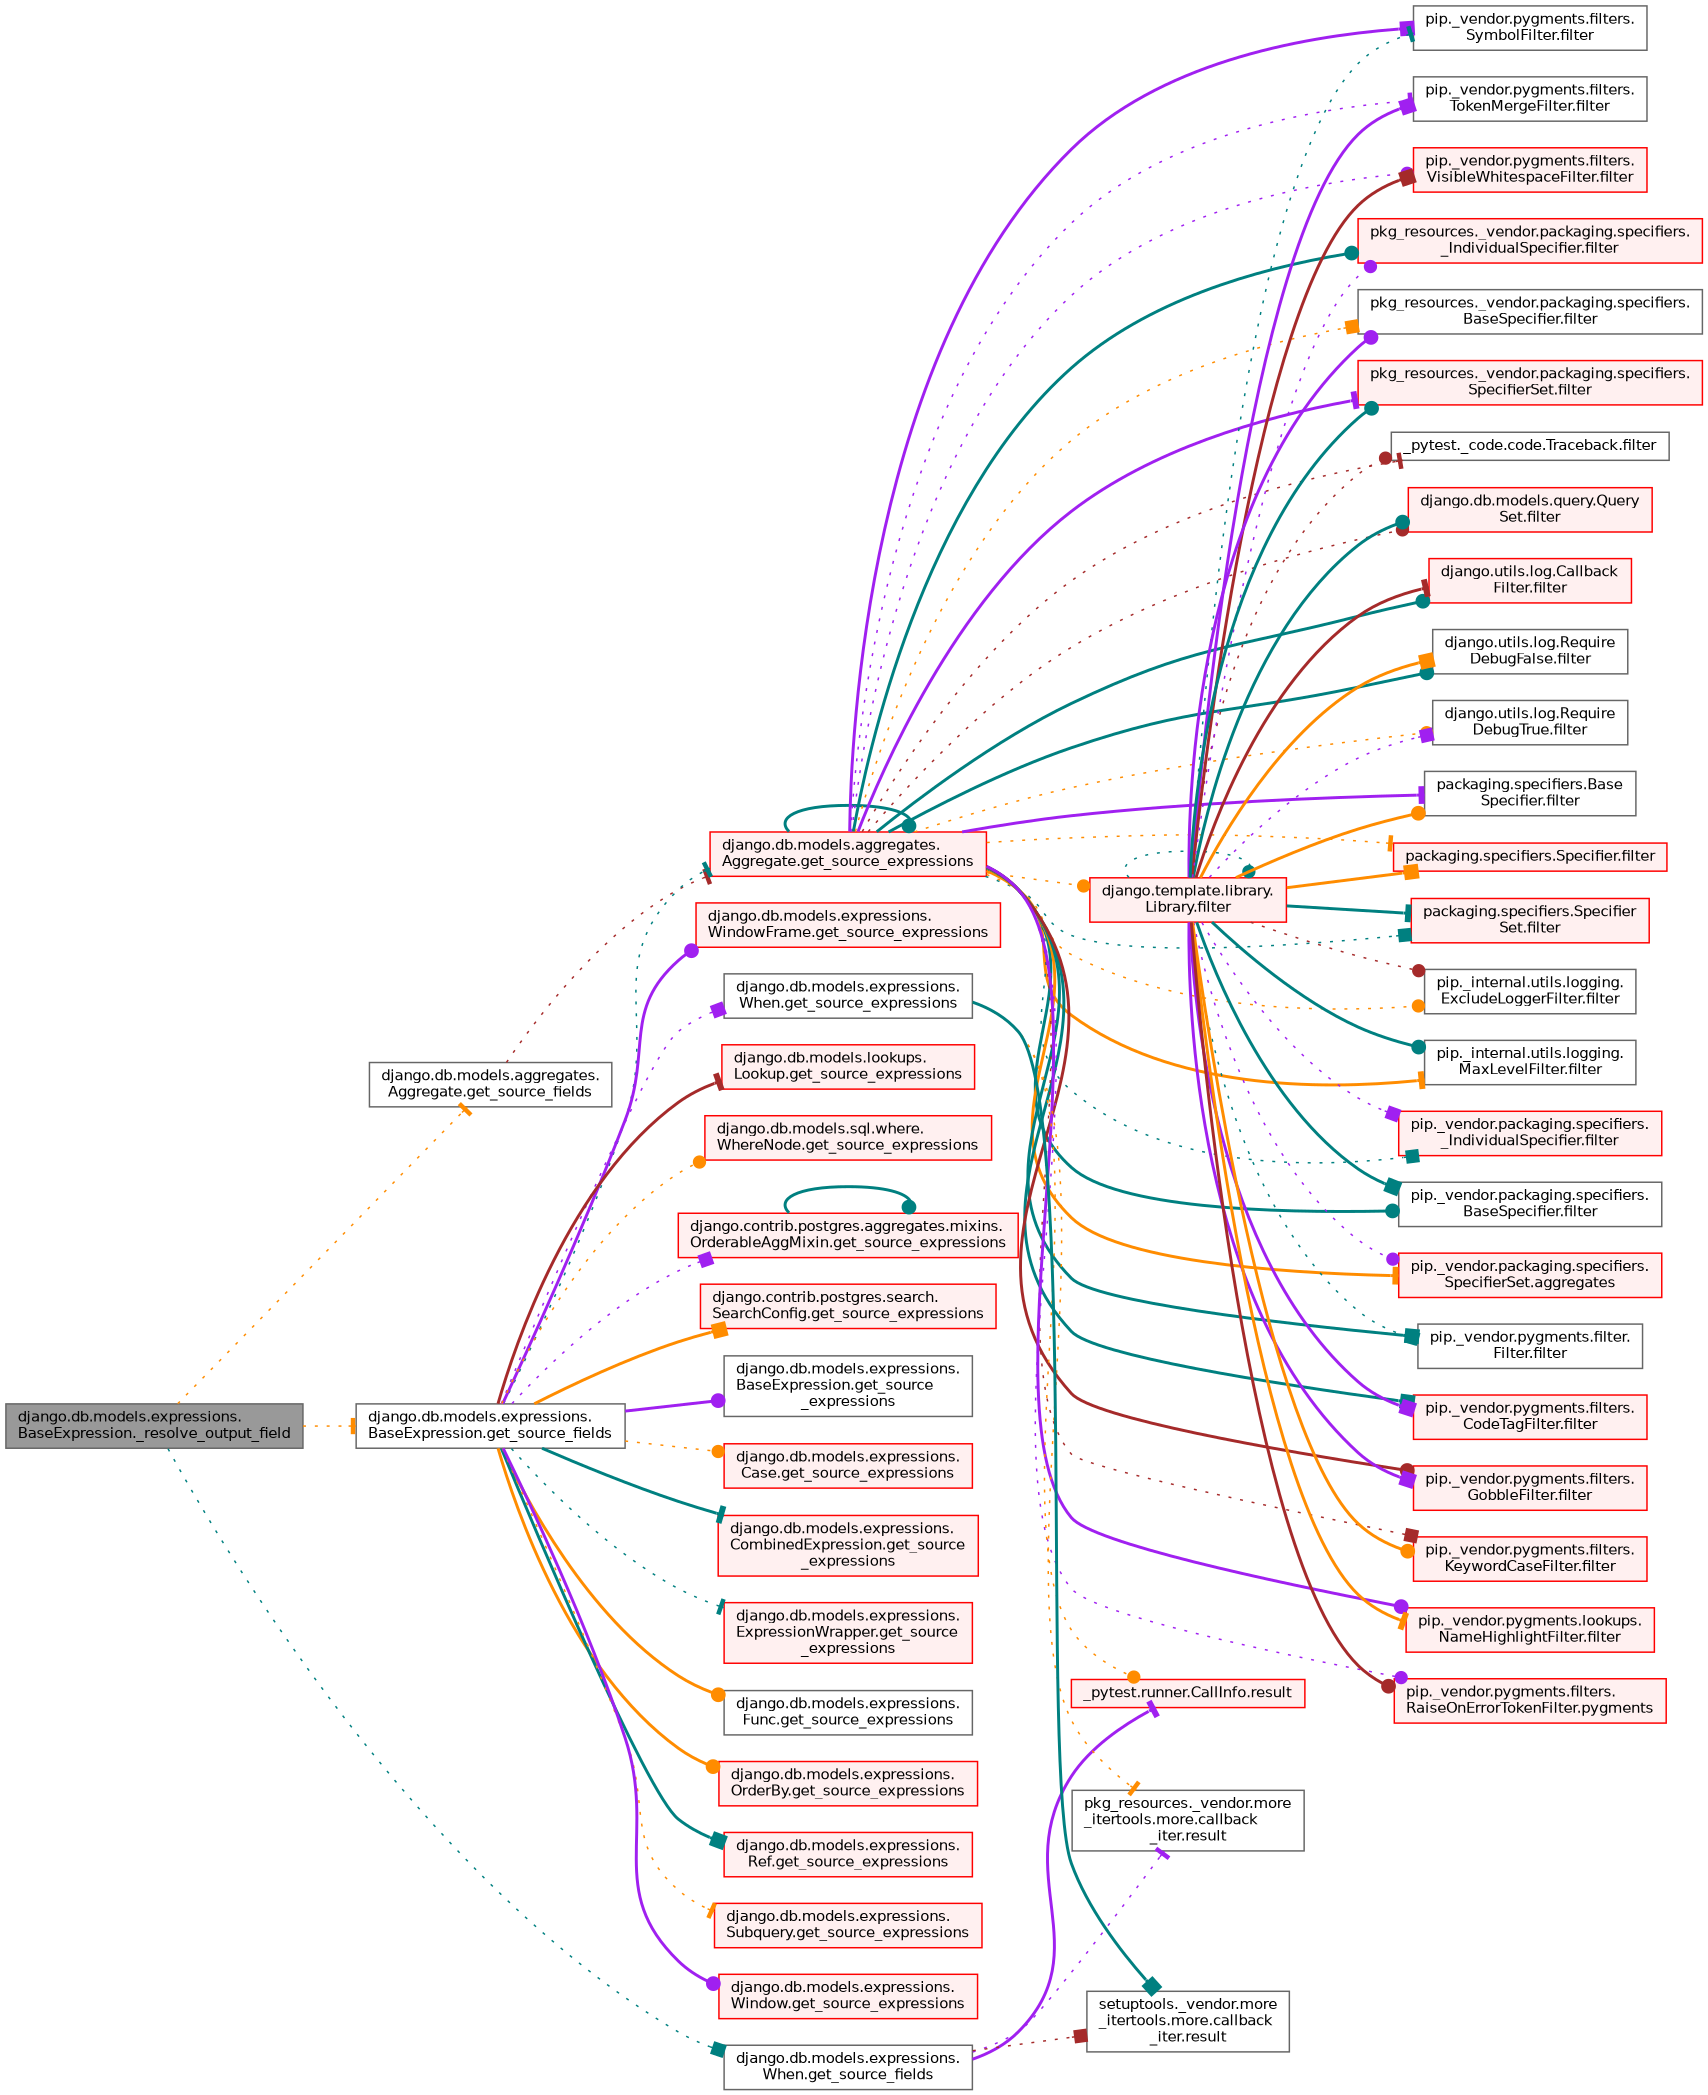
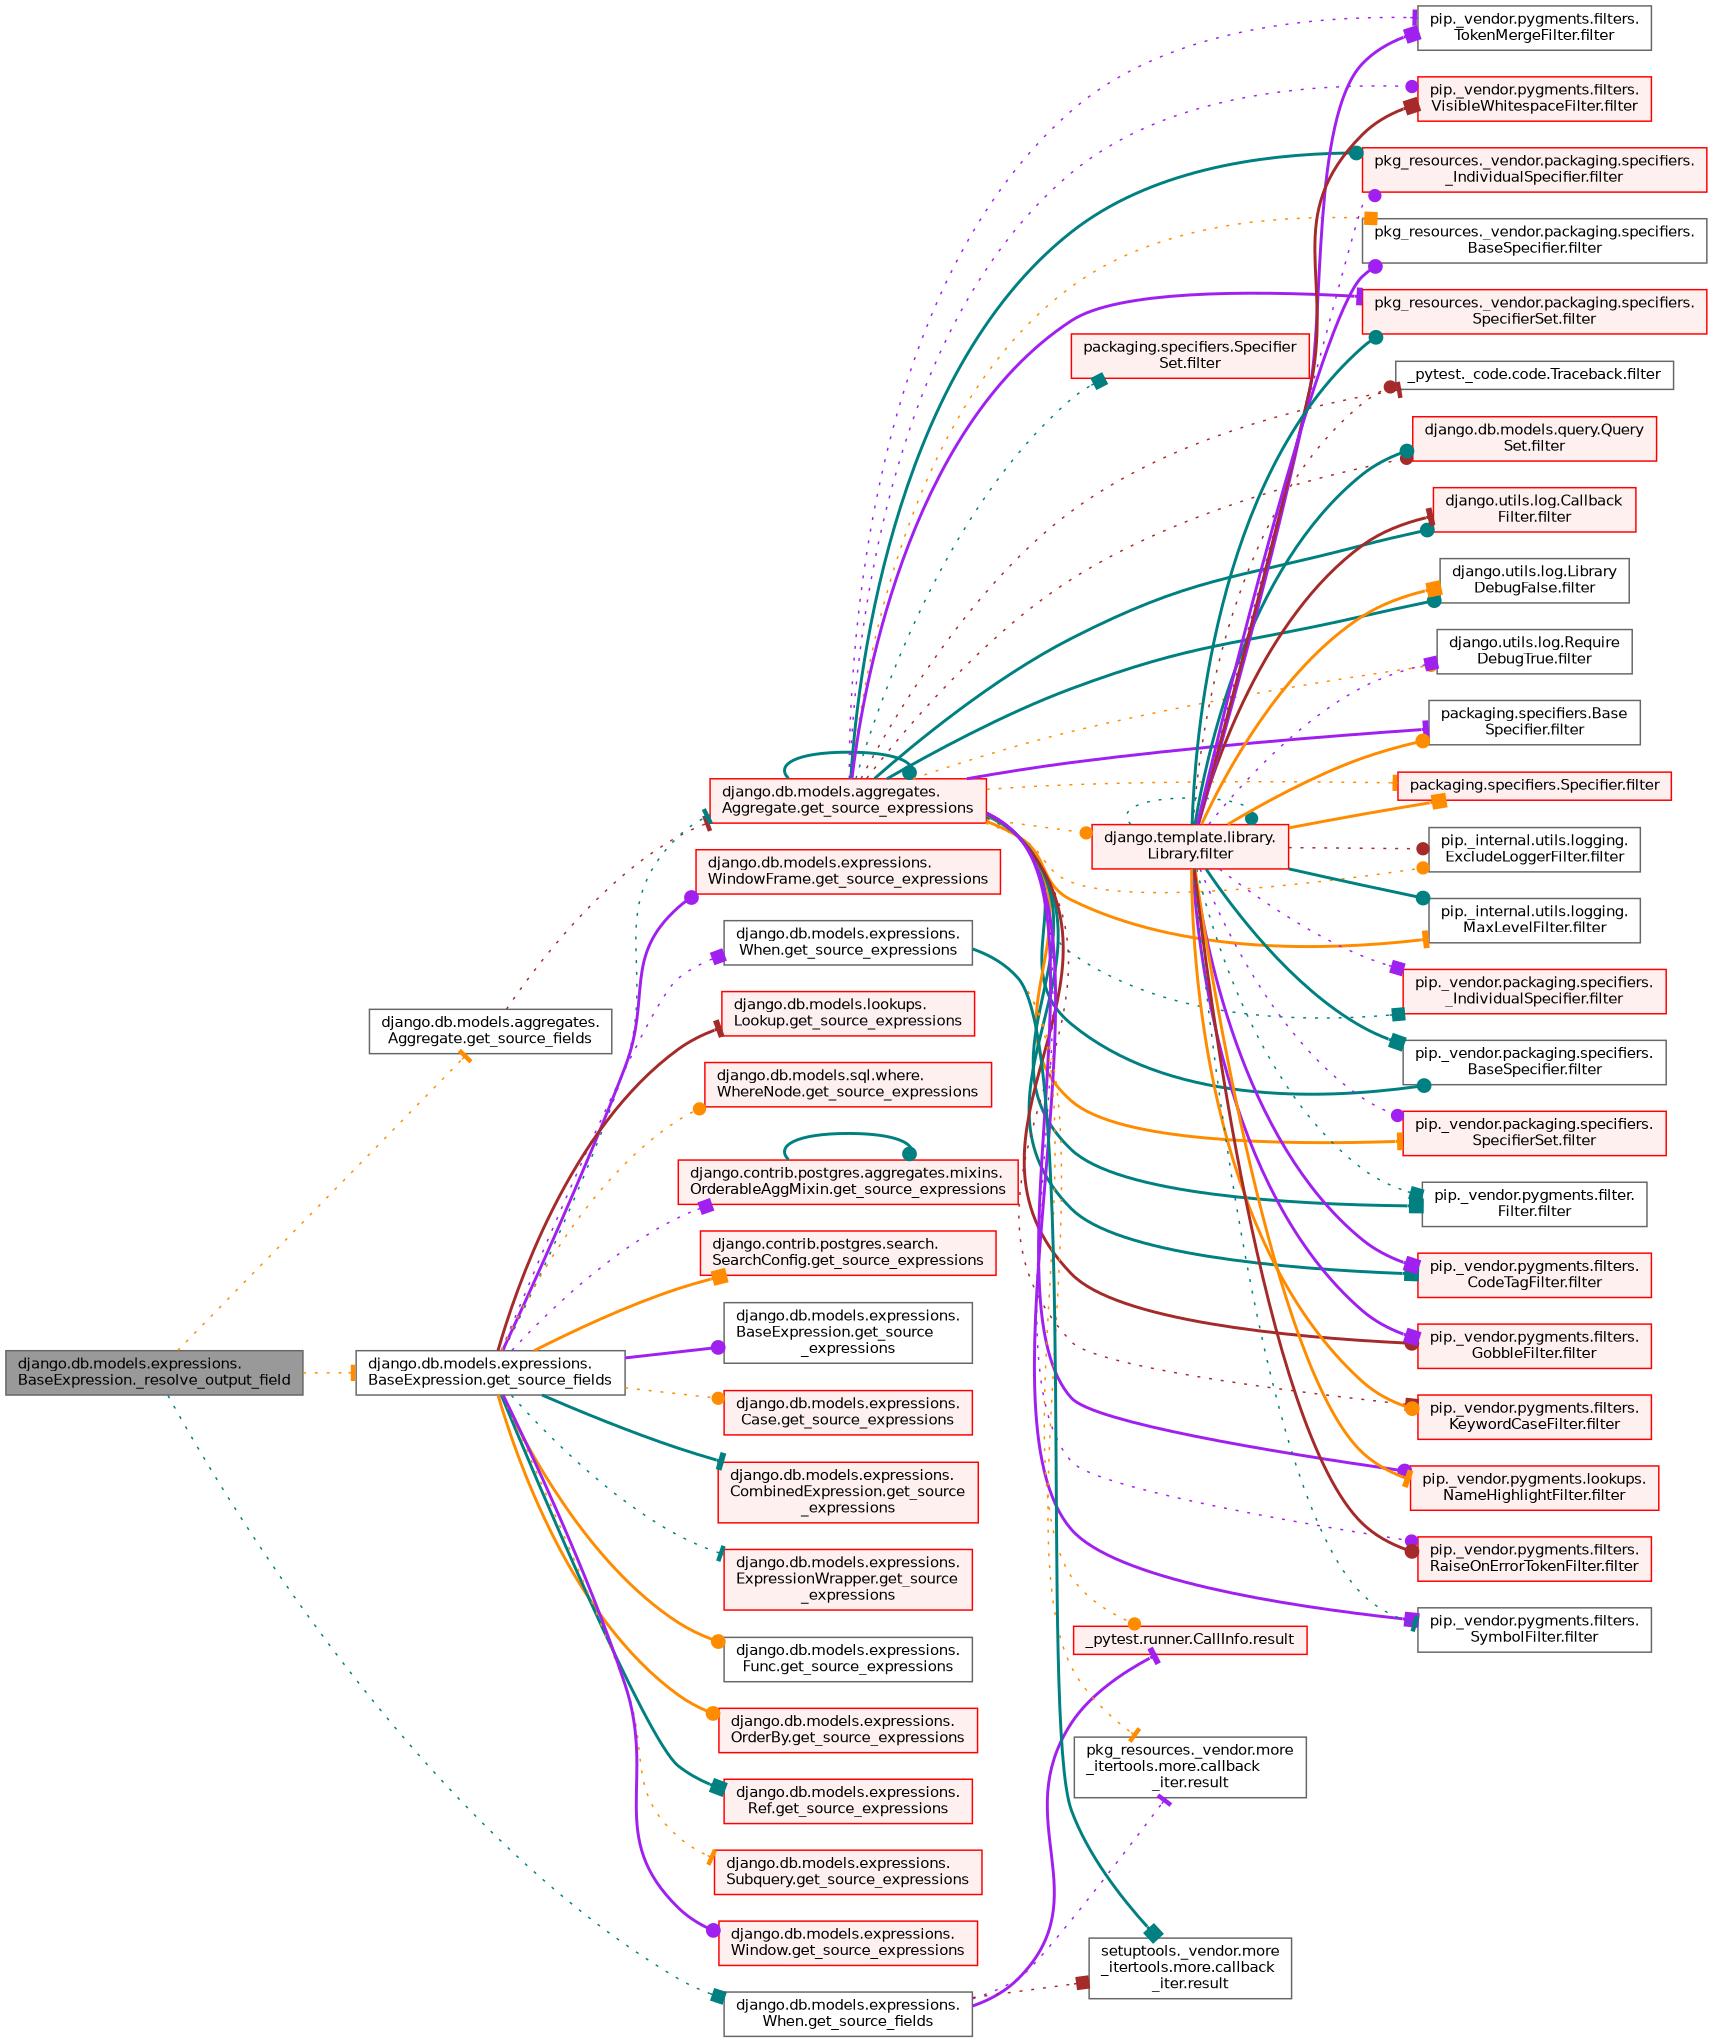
(1530, 652) -> (1535, 581)
(1345, 909) -> none
(1530, 1275) -> (1535, 1133)
(1530, 1701) -> (1535, 1559)
